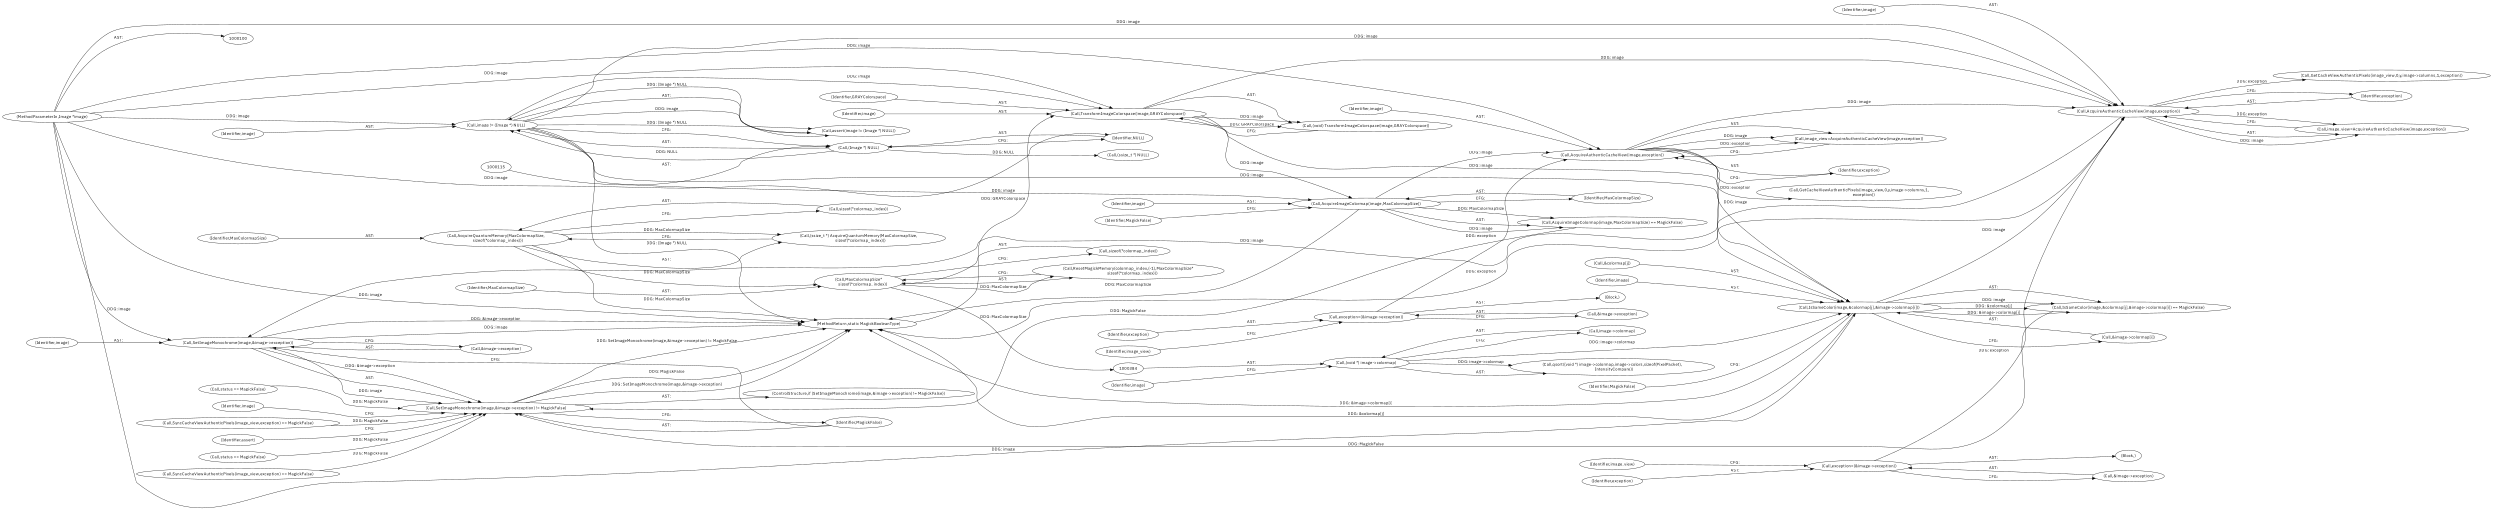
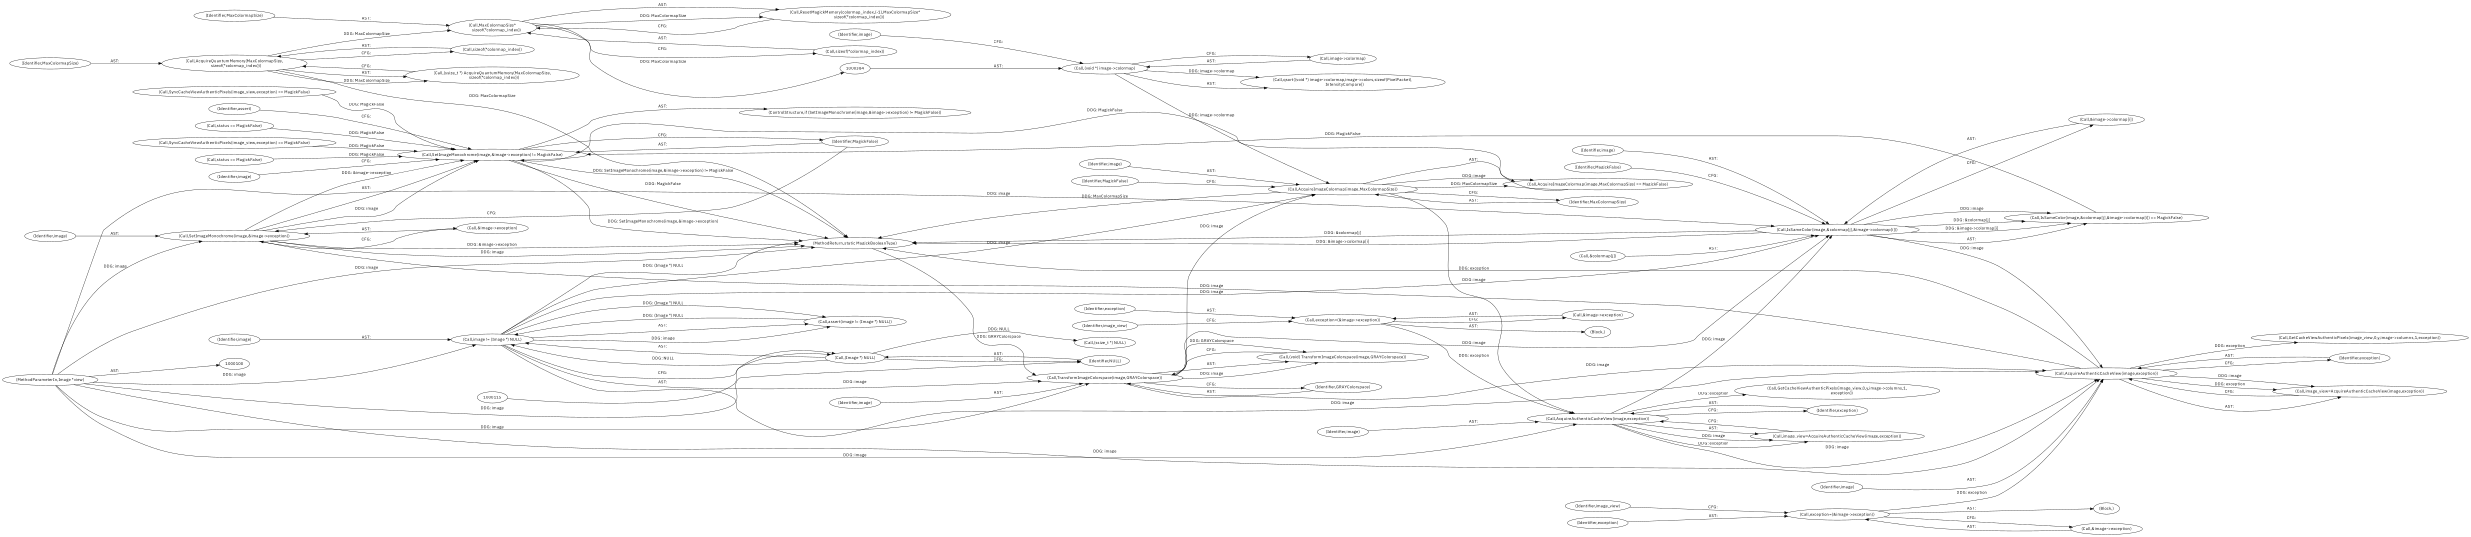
(52, 117) -> (50, 380)
(1624, 349) -> (1219, 132)
none -> (1222, 388)
